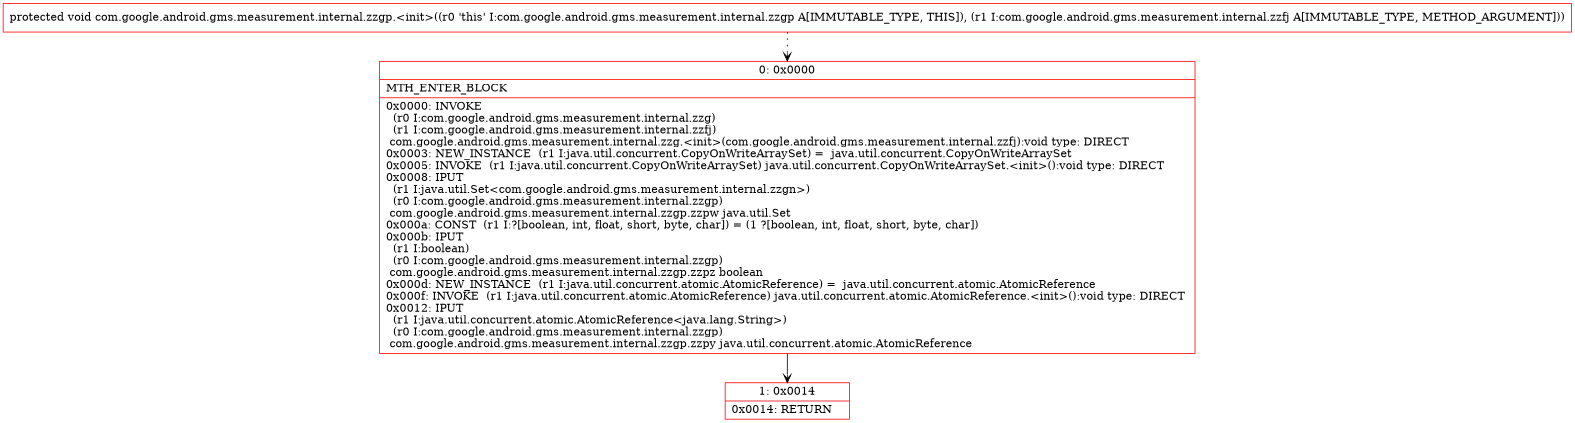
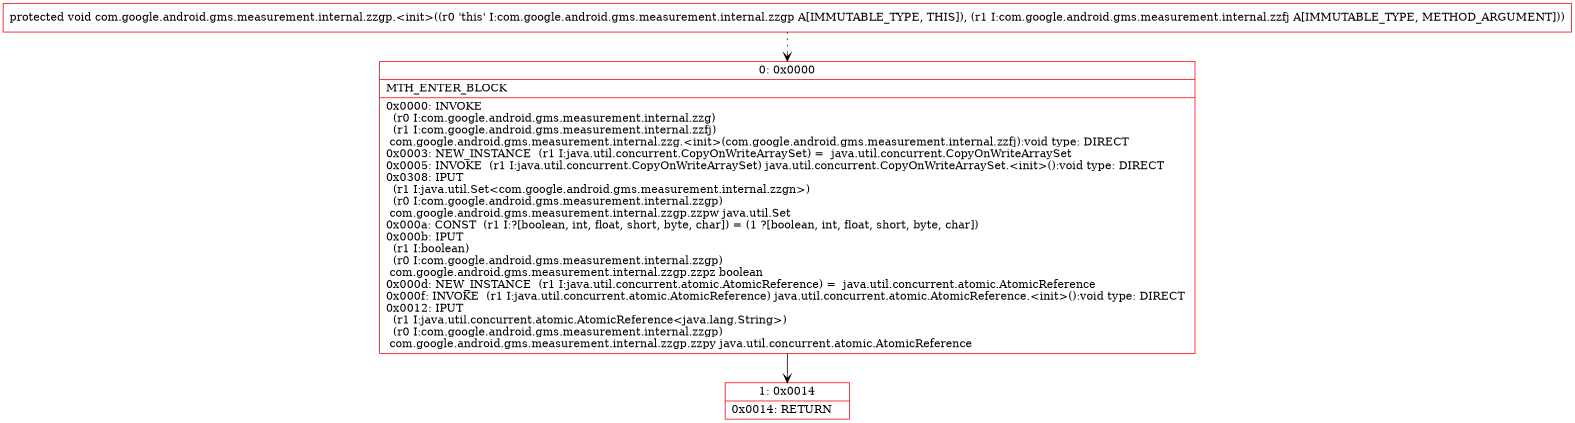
(428, 178) -> (428, 178)
